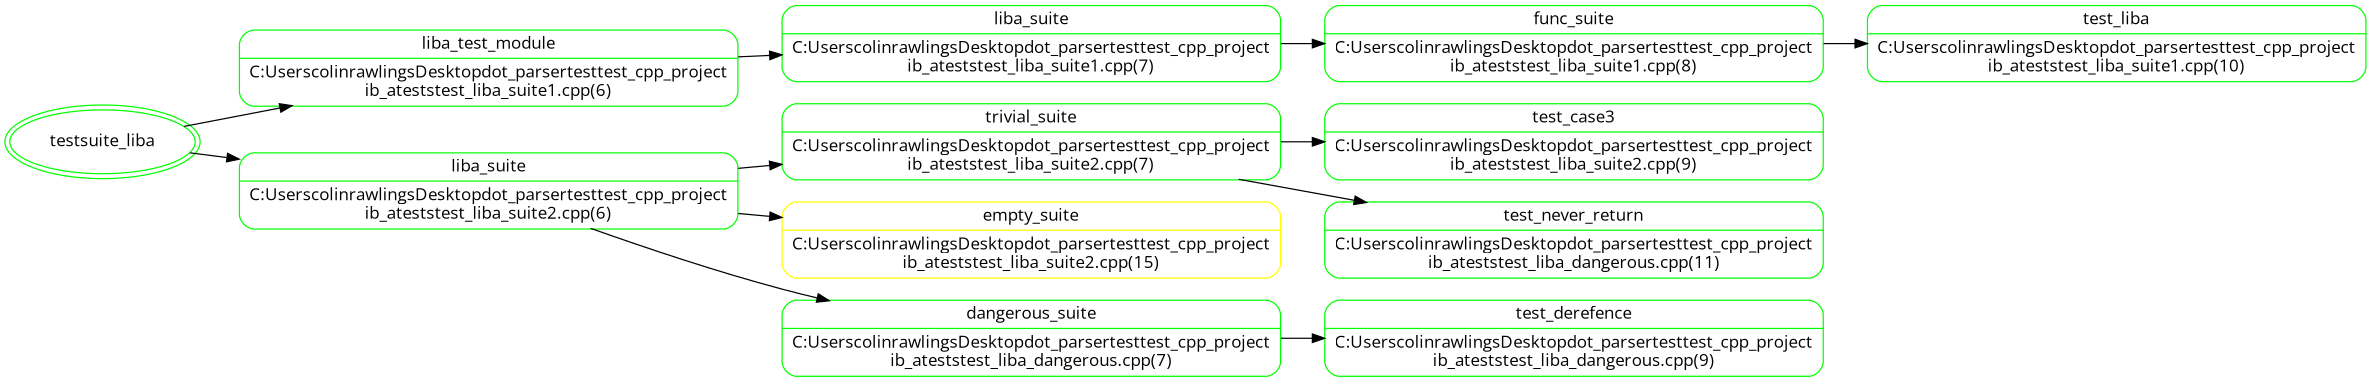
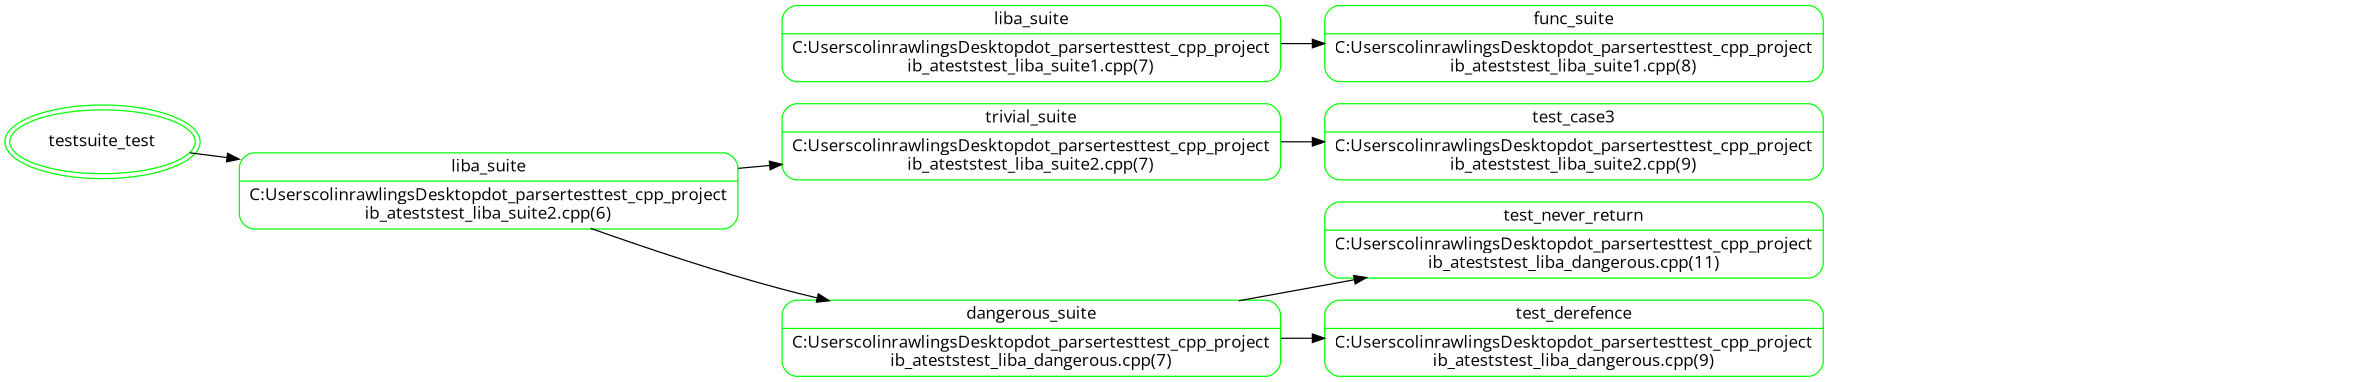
(2117, 44) -> none
(489, 68) -> none
(103, 142) -> (103, 142)
(1296, 190) -> (1296, 290)
(1031, 240) -> none
